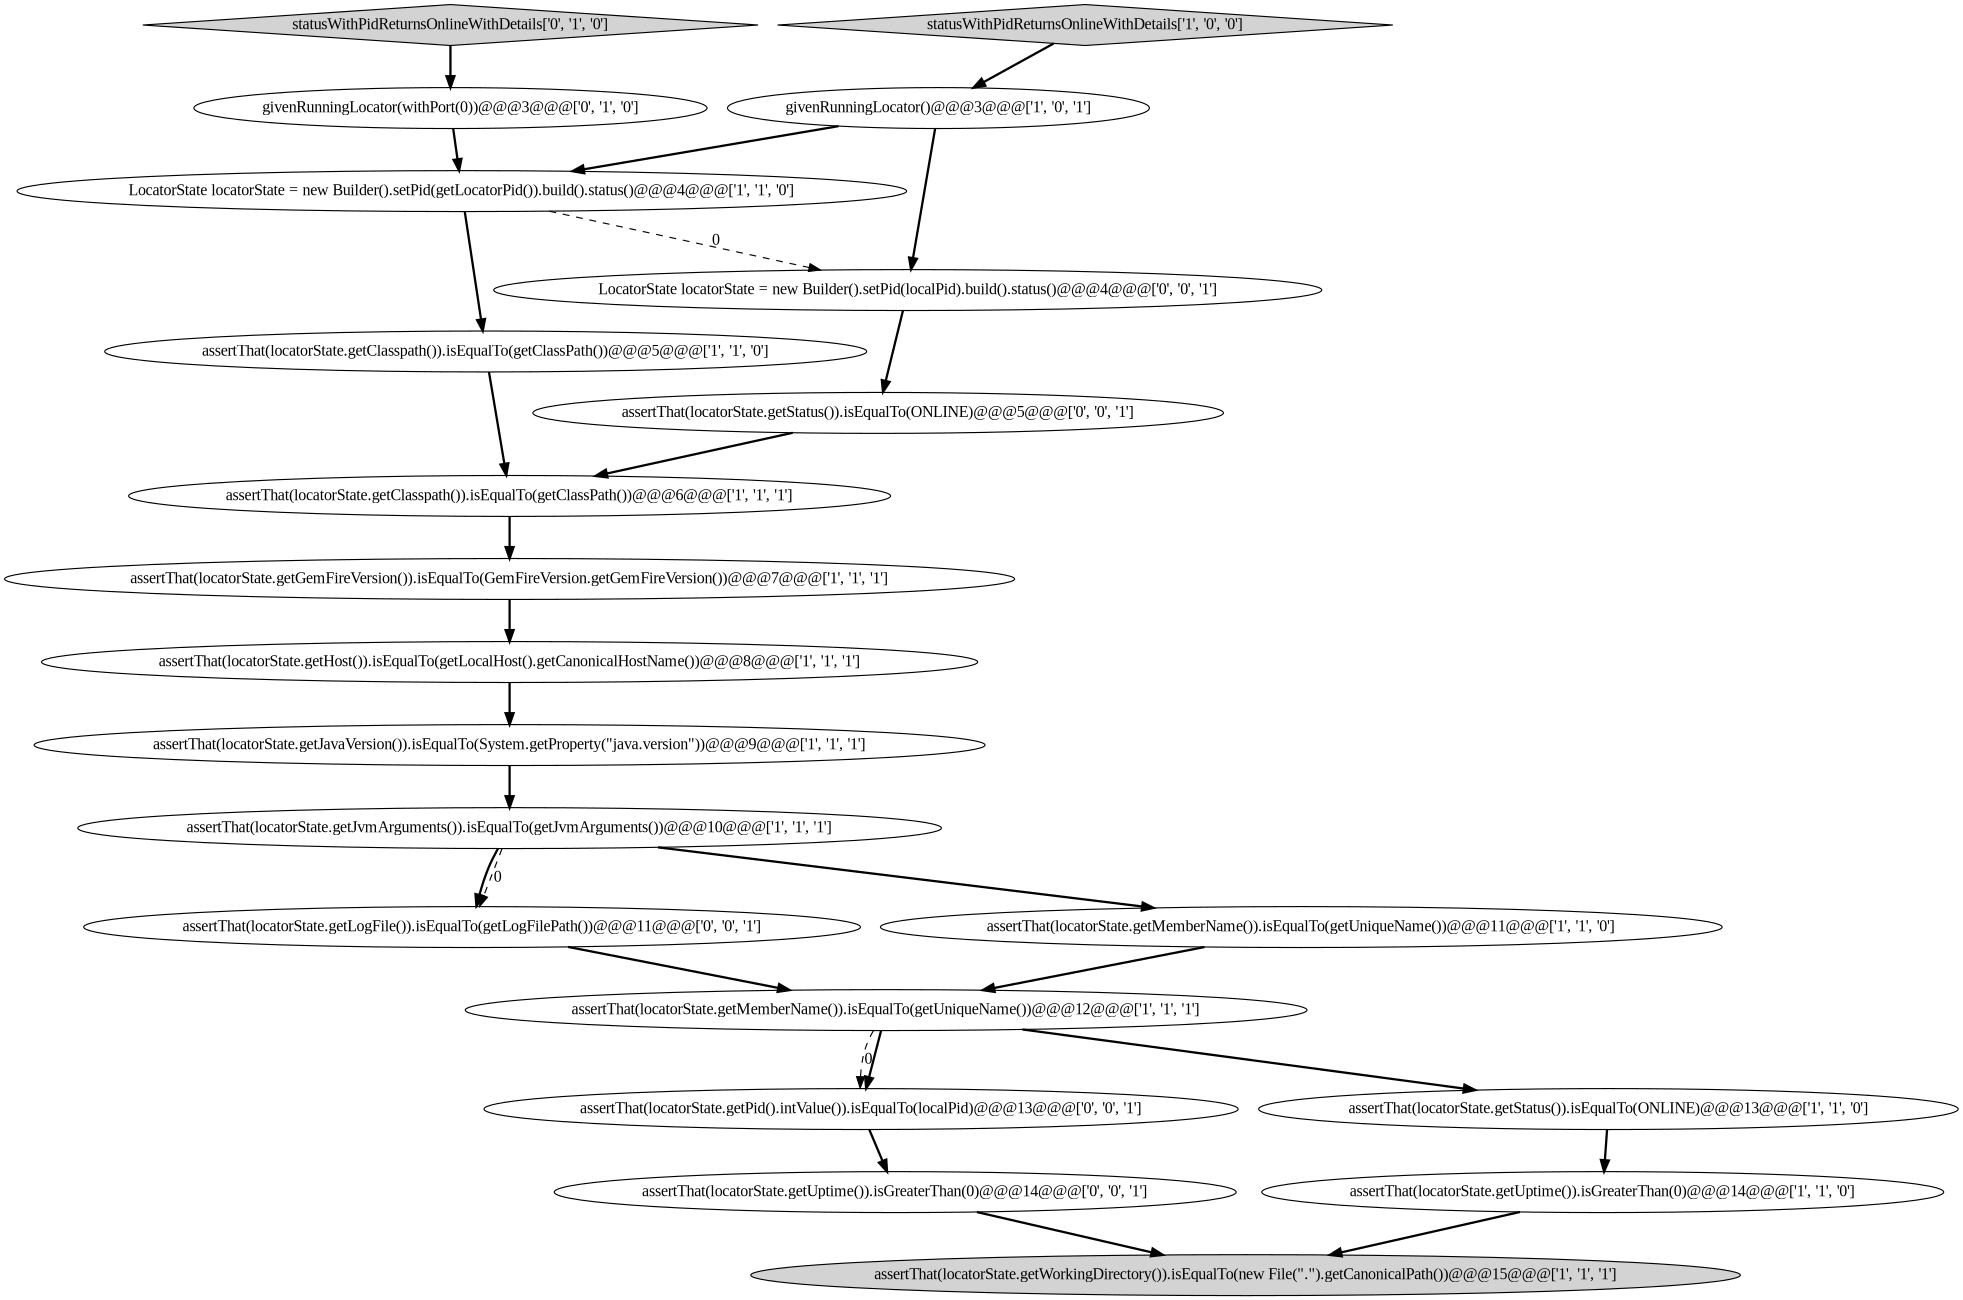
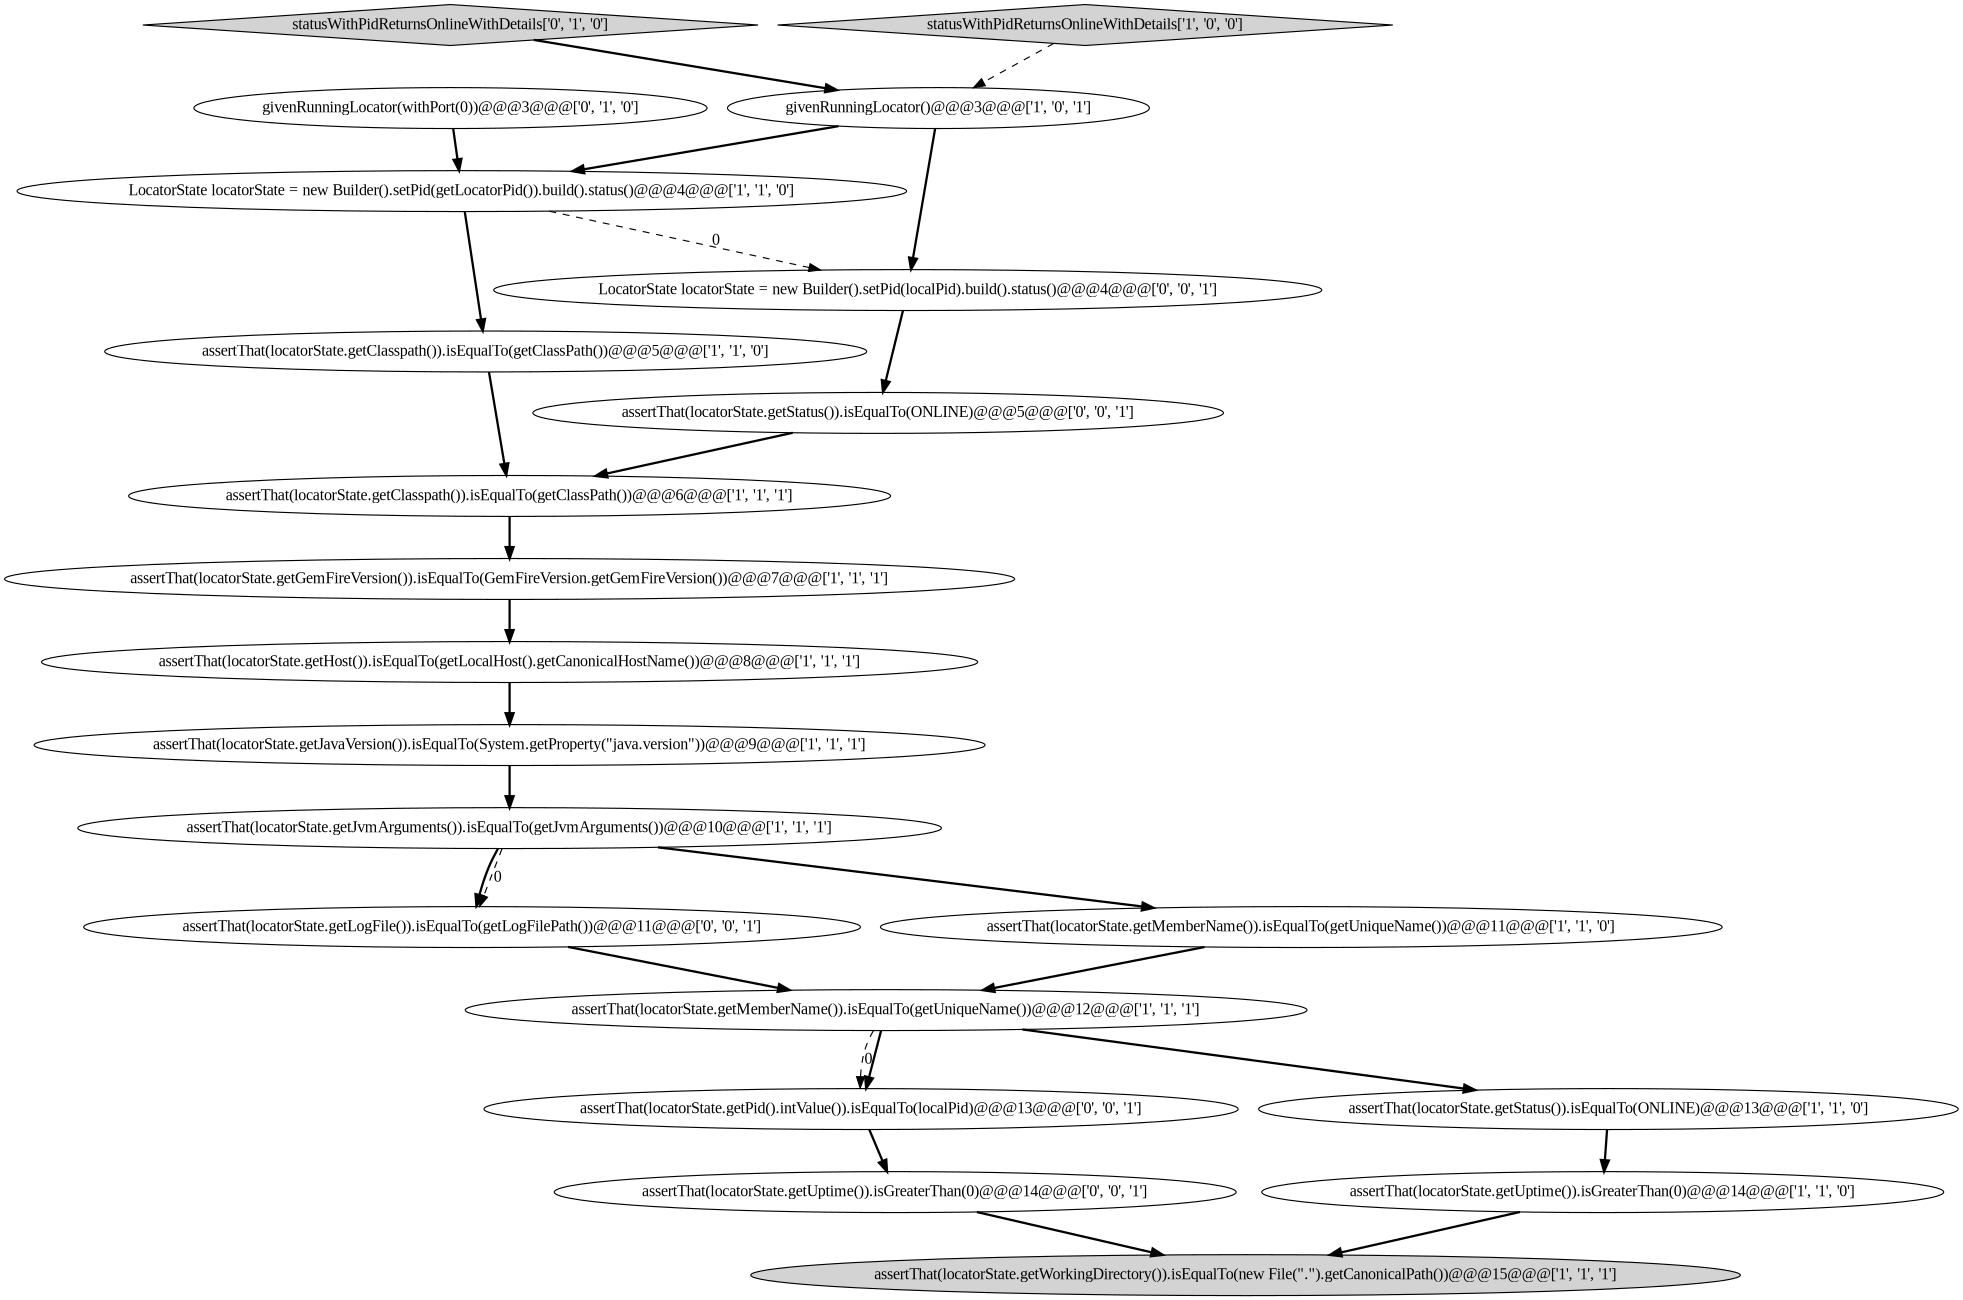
(450, 61) -> (680, 64)
(1019, 63) -> (1019, 63)
